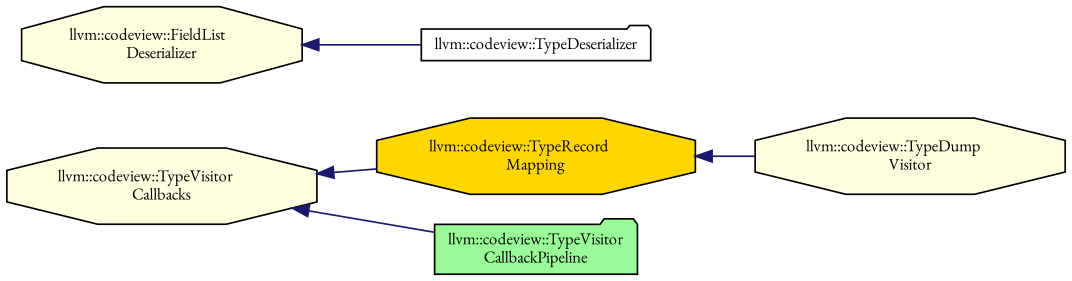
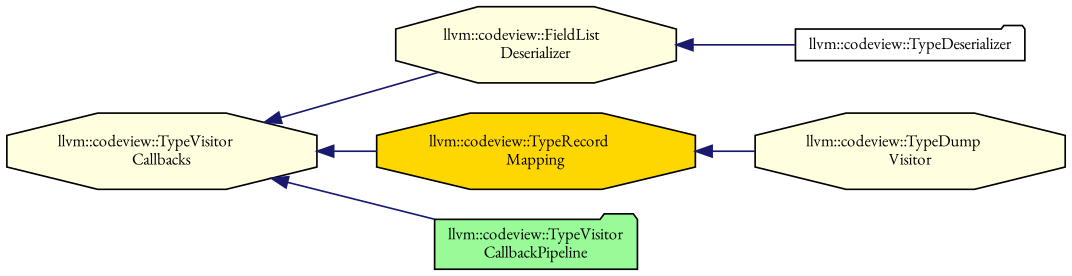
none -> (360, 95)
